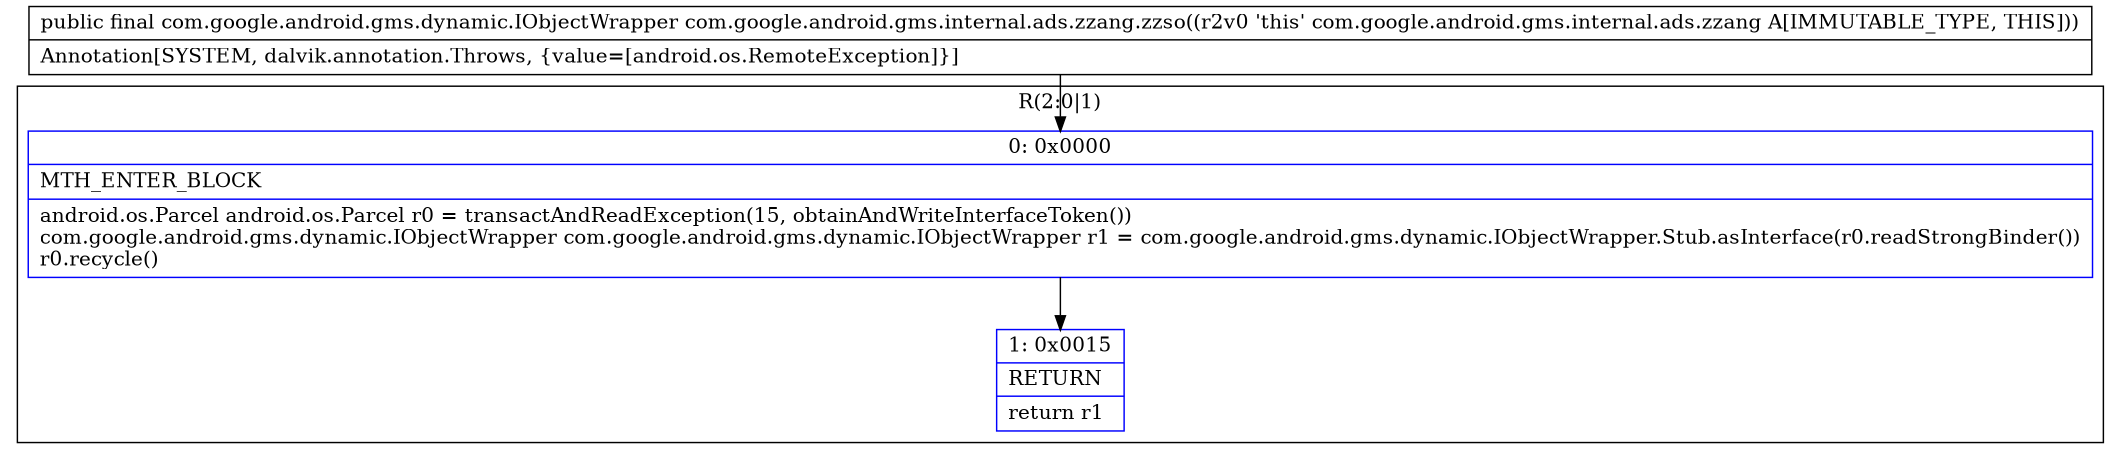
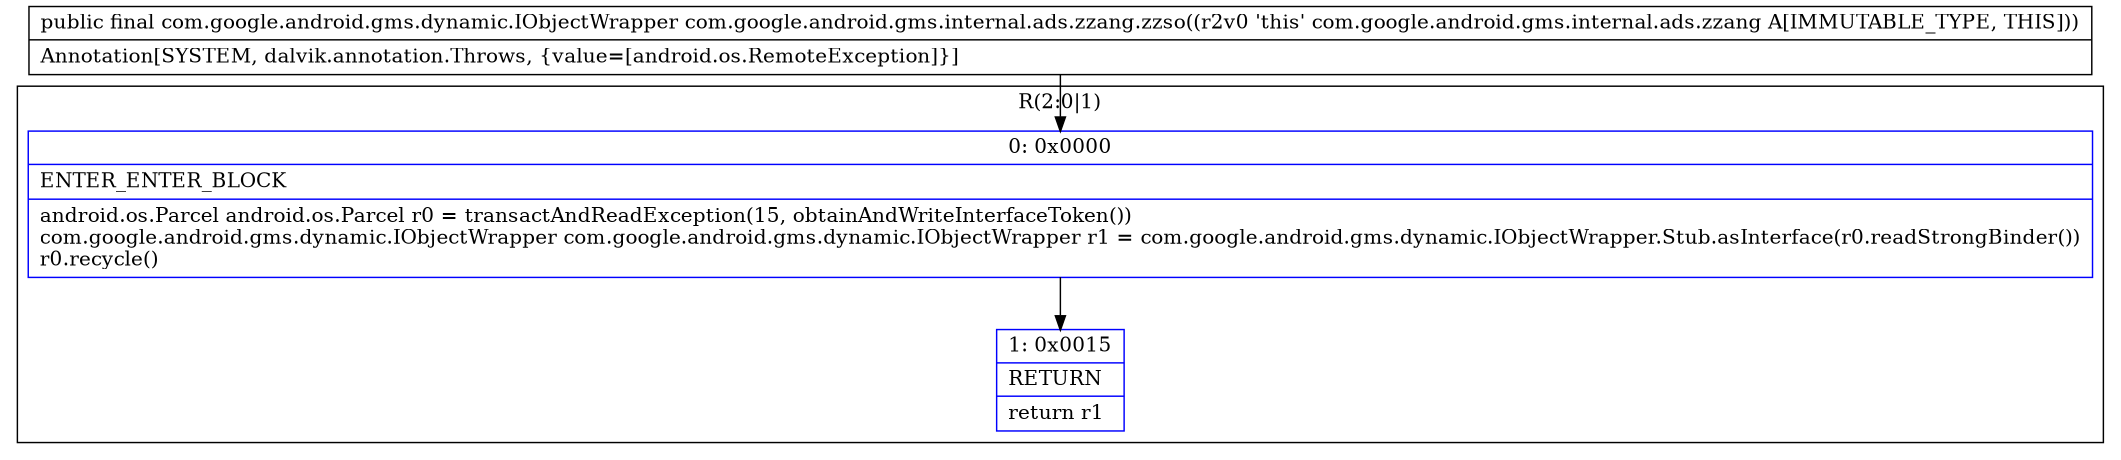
(151, 181) -> (164, 181)
